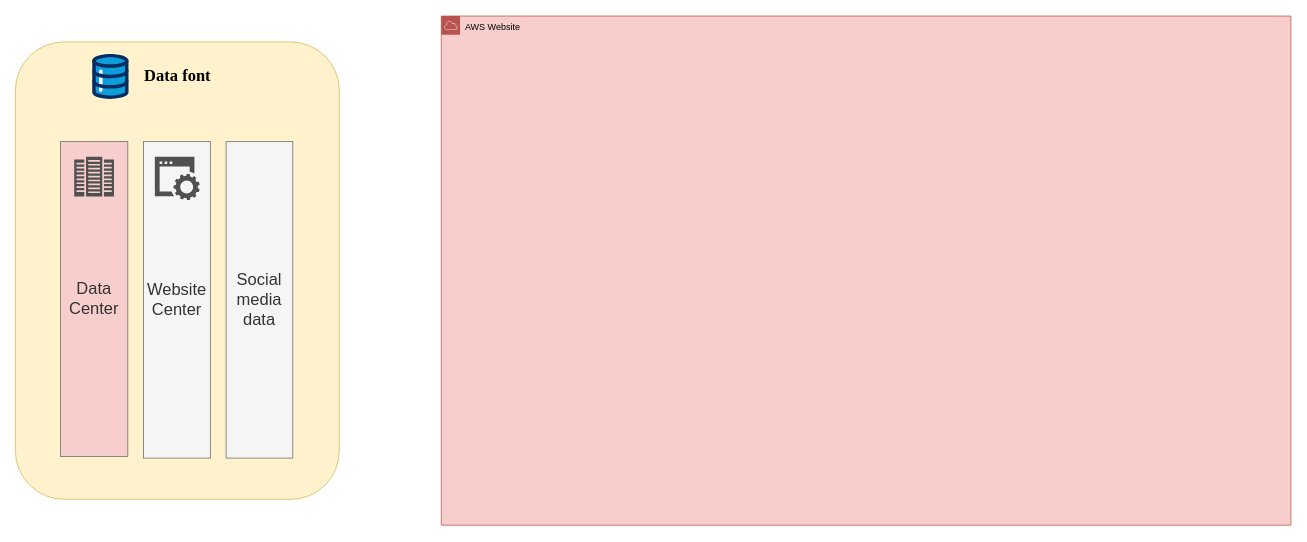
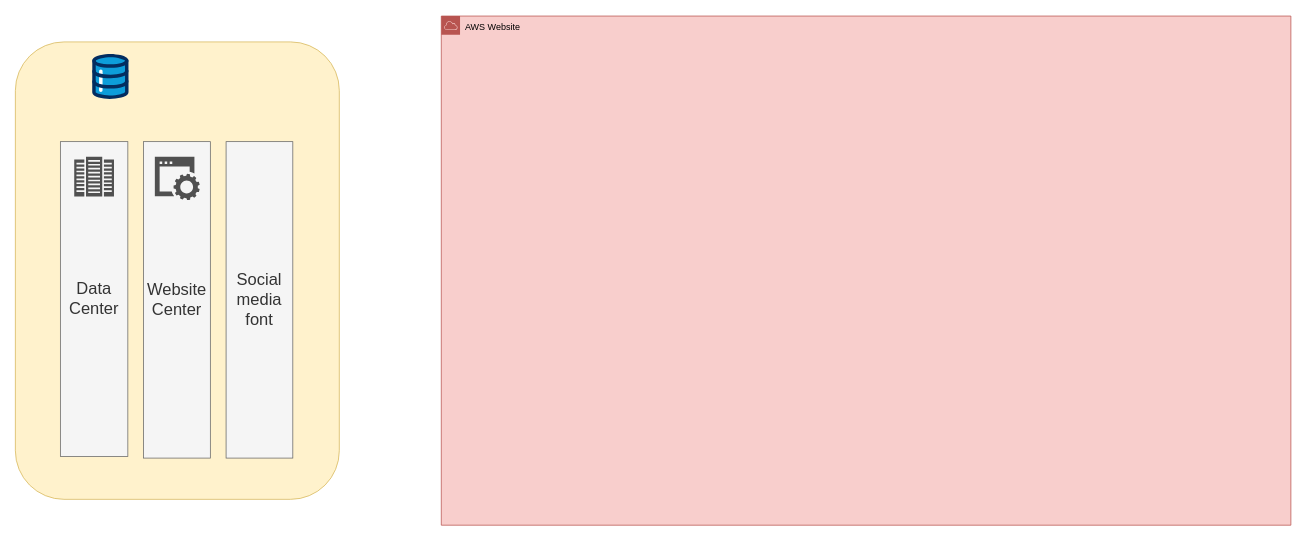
(178, 76) -> none
(94, 299) -> (94, 299)
(260, 300) -> (260, 300)
